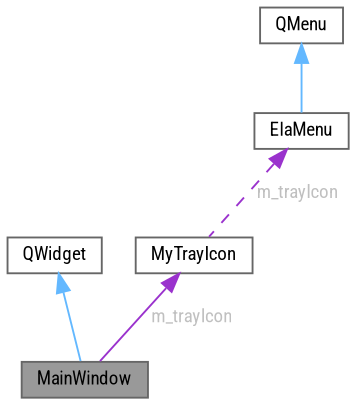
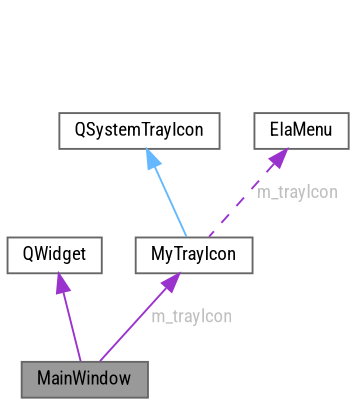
(302, 25) -> none
none -> (139, 131)
(72, 327) -> (72, 327)
